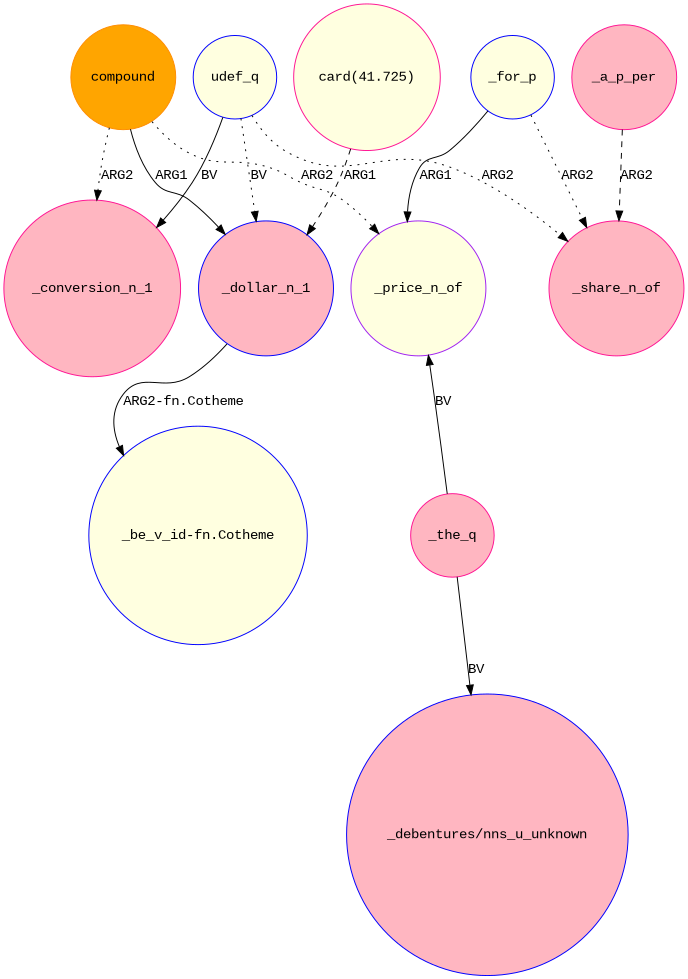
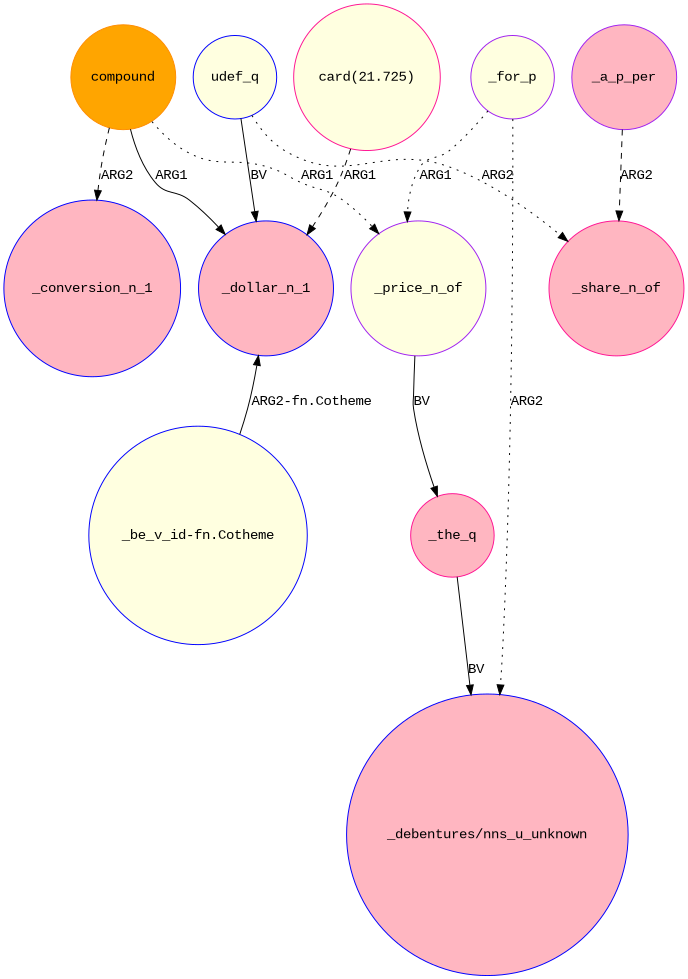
(367, 77) -> (367, 77)
(513, 77) -> (513, 77)
(624, 77) -> (624, 77)
(438, 156) -> (438, 156)
(103, 159) -> (103, 159)
(557, 167) -> (511, 402)
(249, 170) -> (249, 170)
(199, 172) -> none
(317, 175) -> (317, 175)
(92, 288) -> (92, 288)
(152, 382) -> (250, 400)
(439, 429) -> (416, 423)
